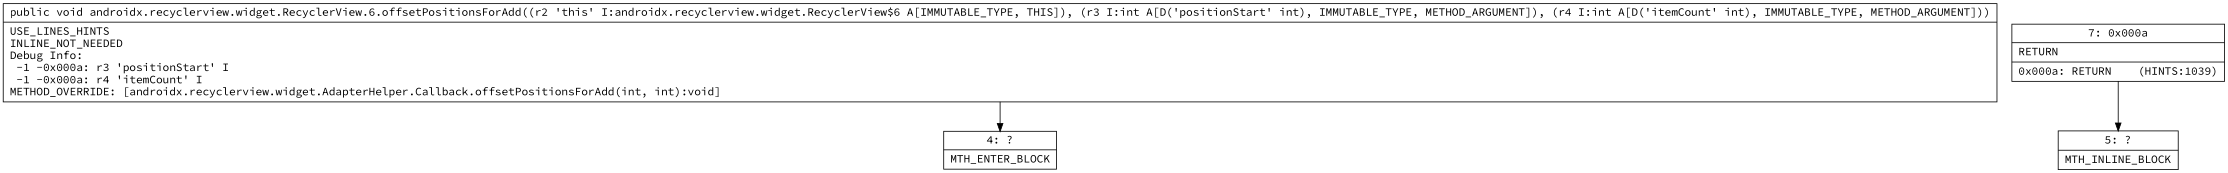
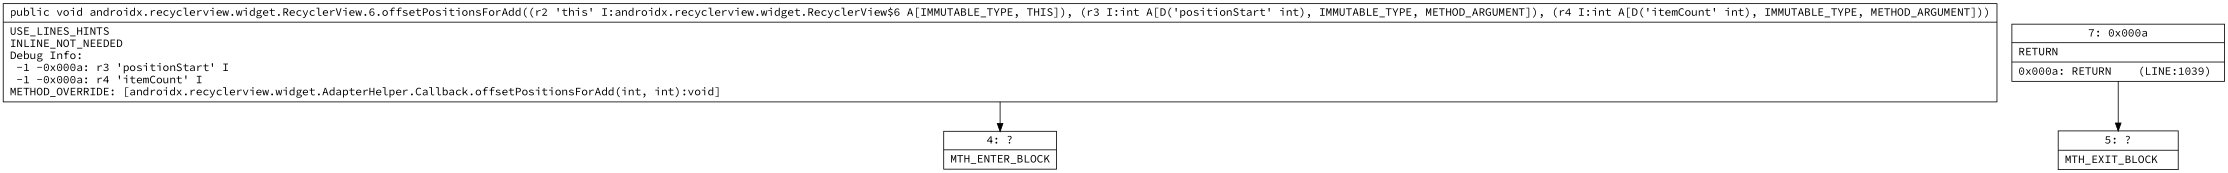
(2118, 71) -> (2115, 71)
(2118, 160) -> (2111, 160)
